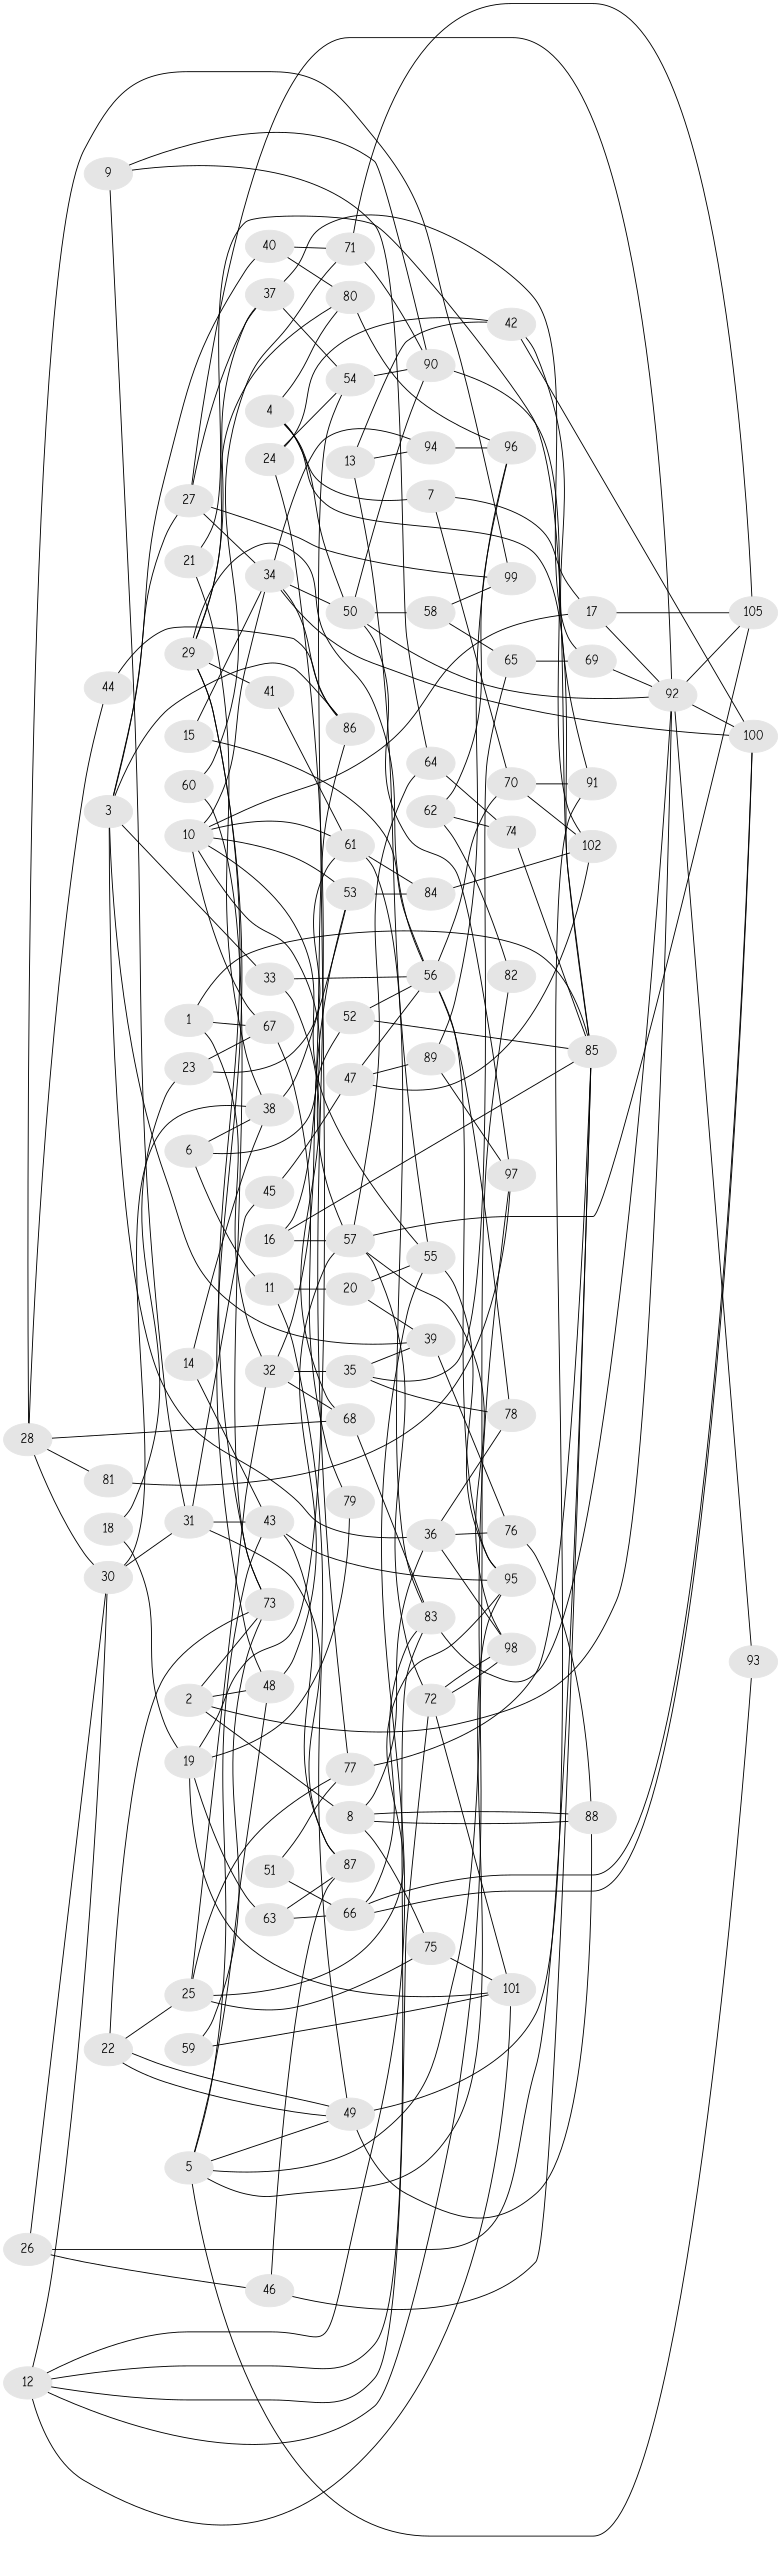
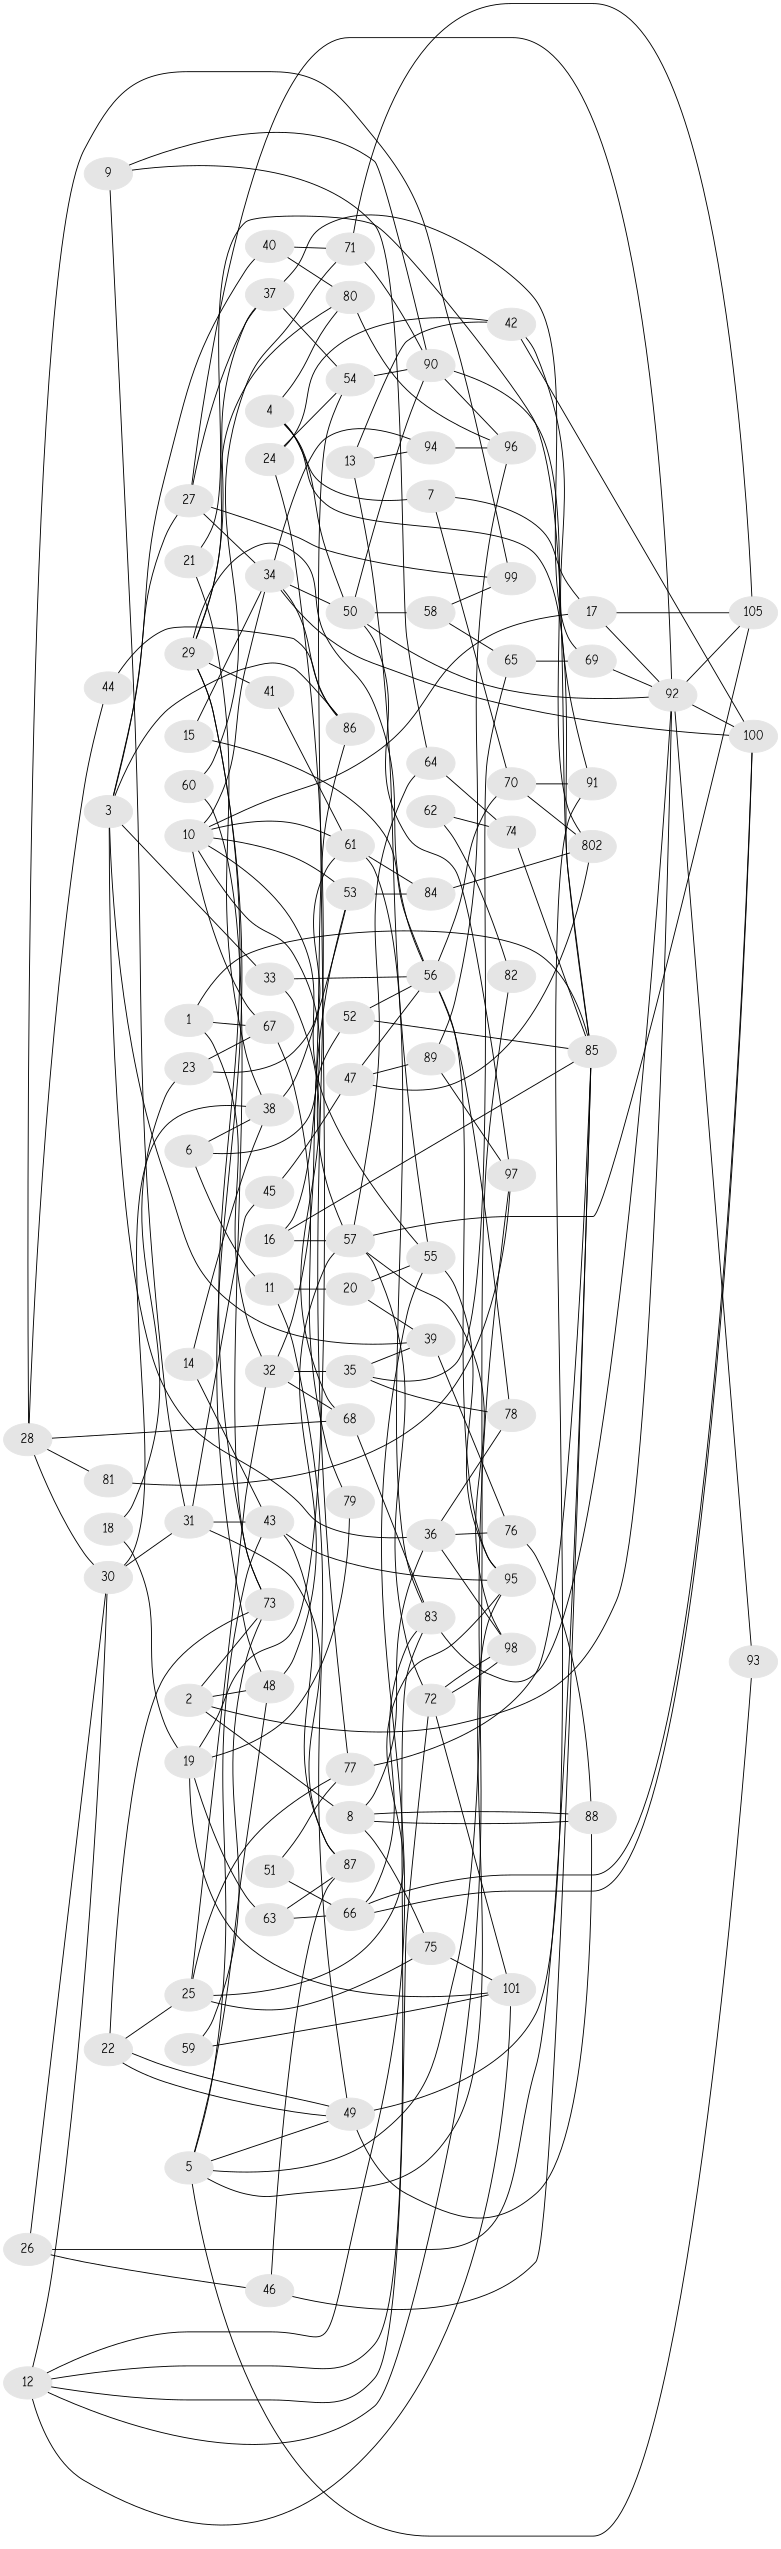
(481, 634) -> (465, 400)
(592, 847) -> (592, 847)
